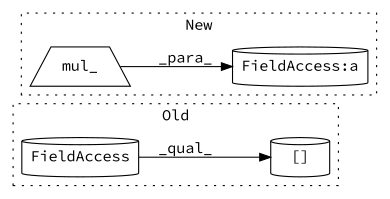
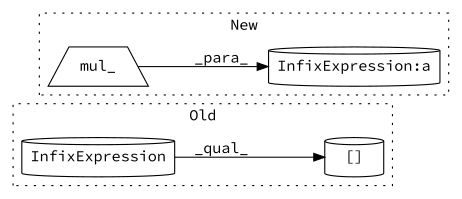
(300, 67) -> (354, 67)
(80, 157) -> (98, 157)
